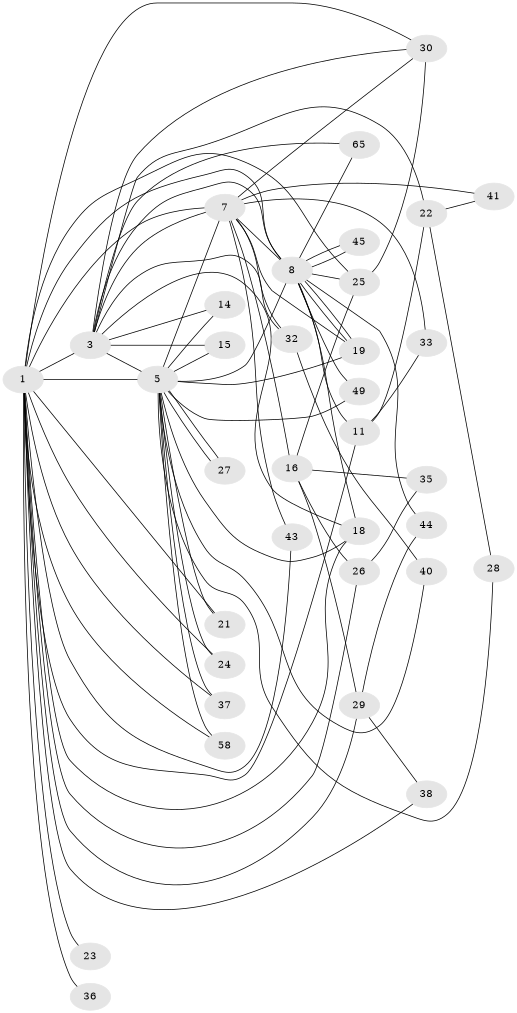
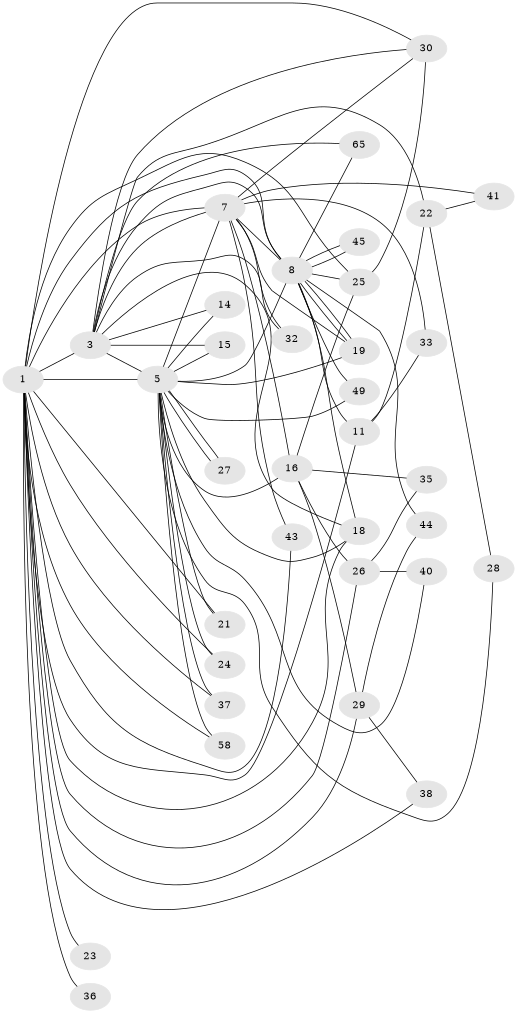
(358, 483) -> (392, 572)
none -> (203, 490)
